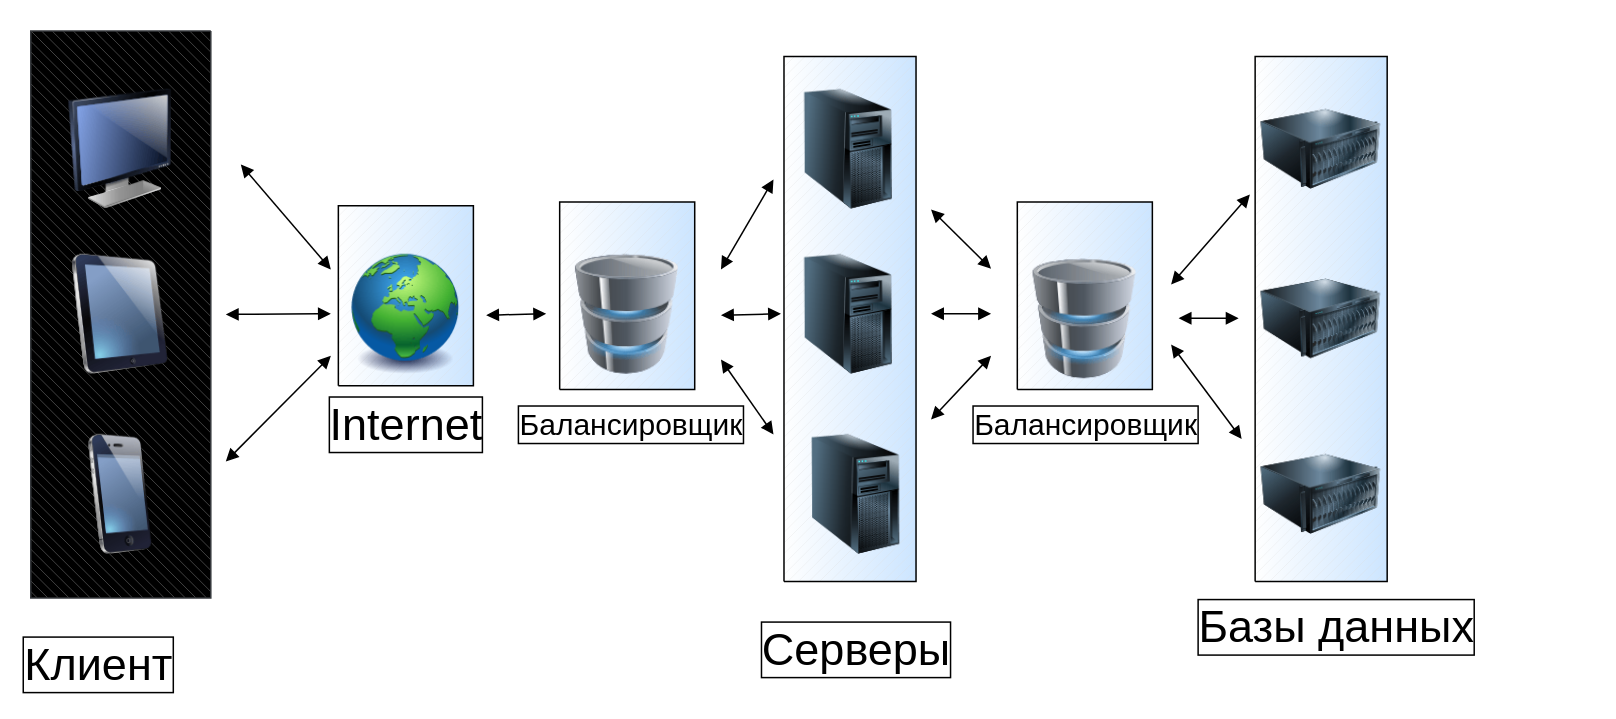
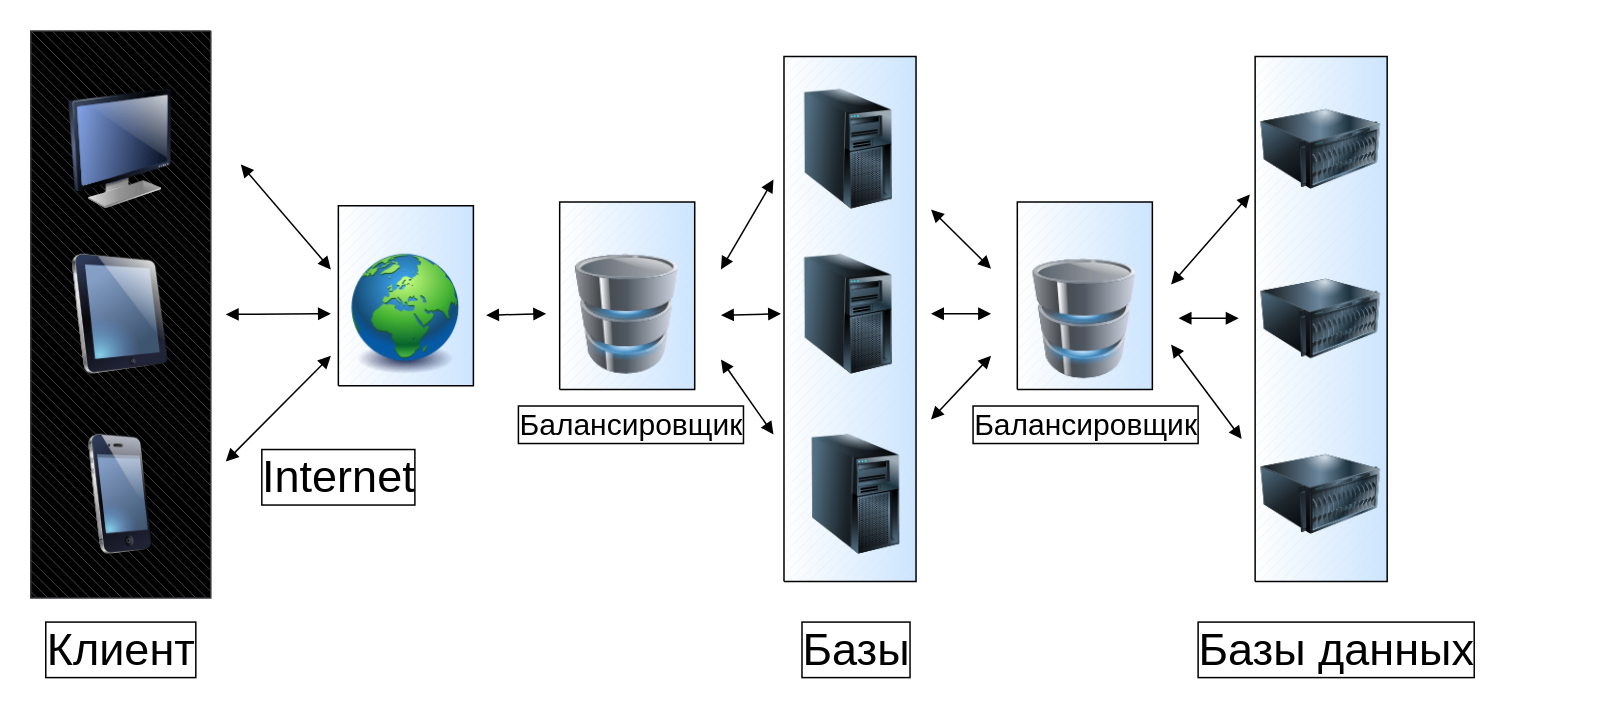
(406, 424) -> (338, 476)
(1336, 626) -> (1336, 649)
(857, 649) -> (857, 649)
(98, 664) -> (121, 649)
